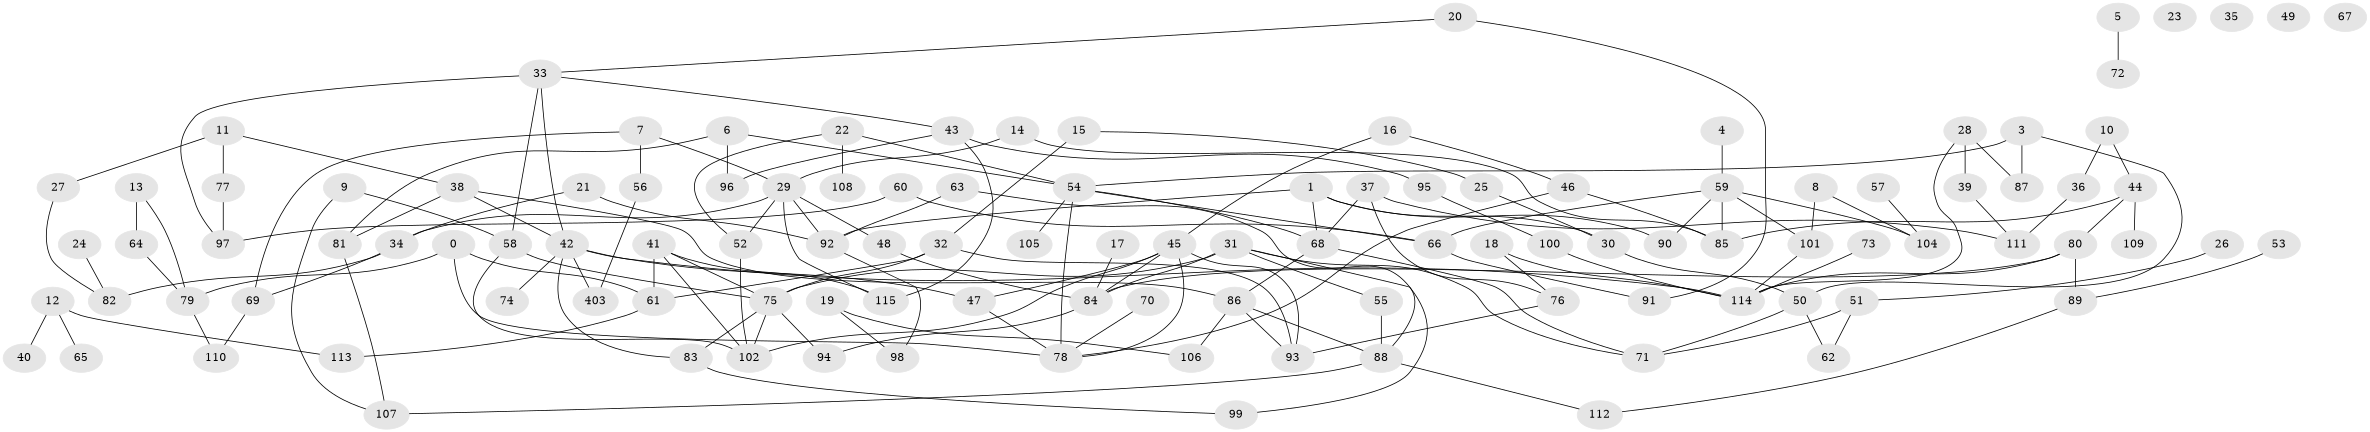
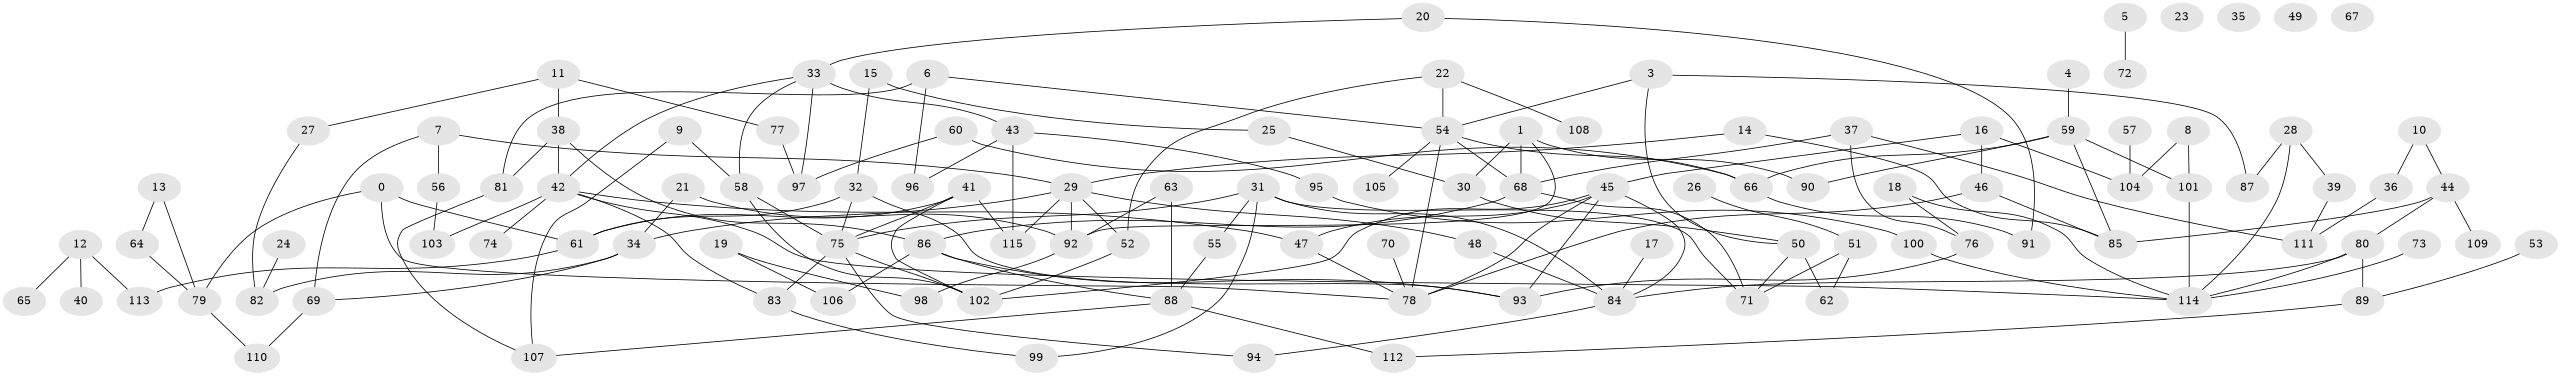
(1827, 212) -> (2056, 159)
(596, 301) -> (432, 245)
